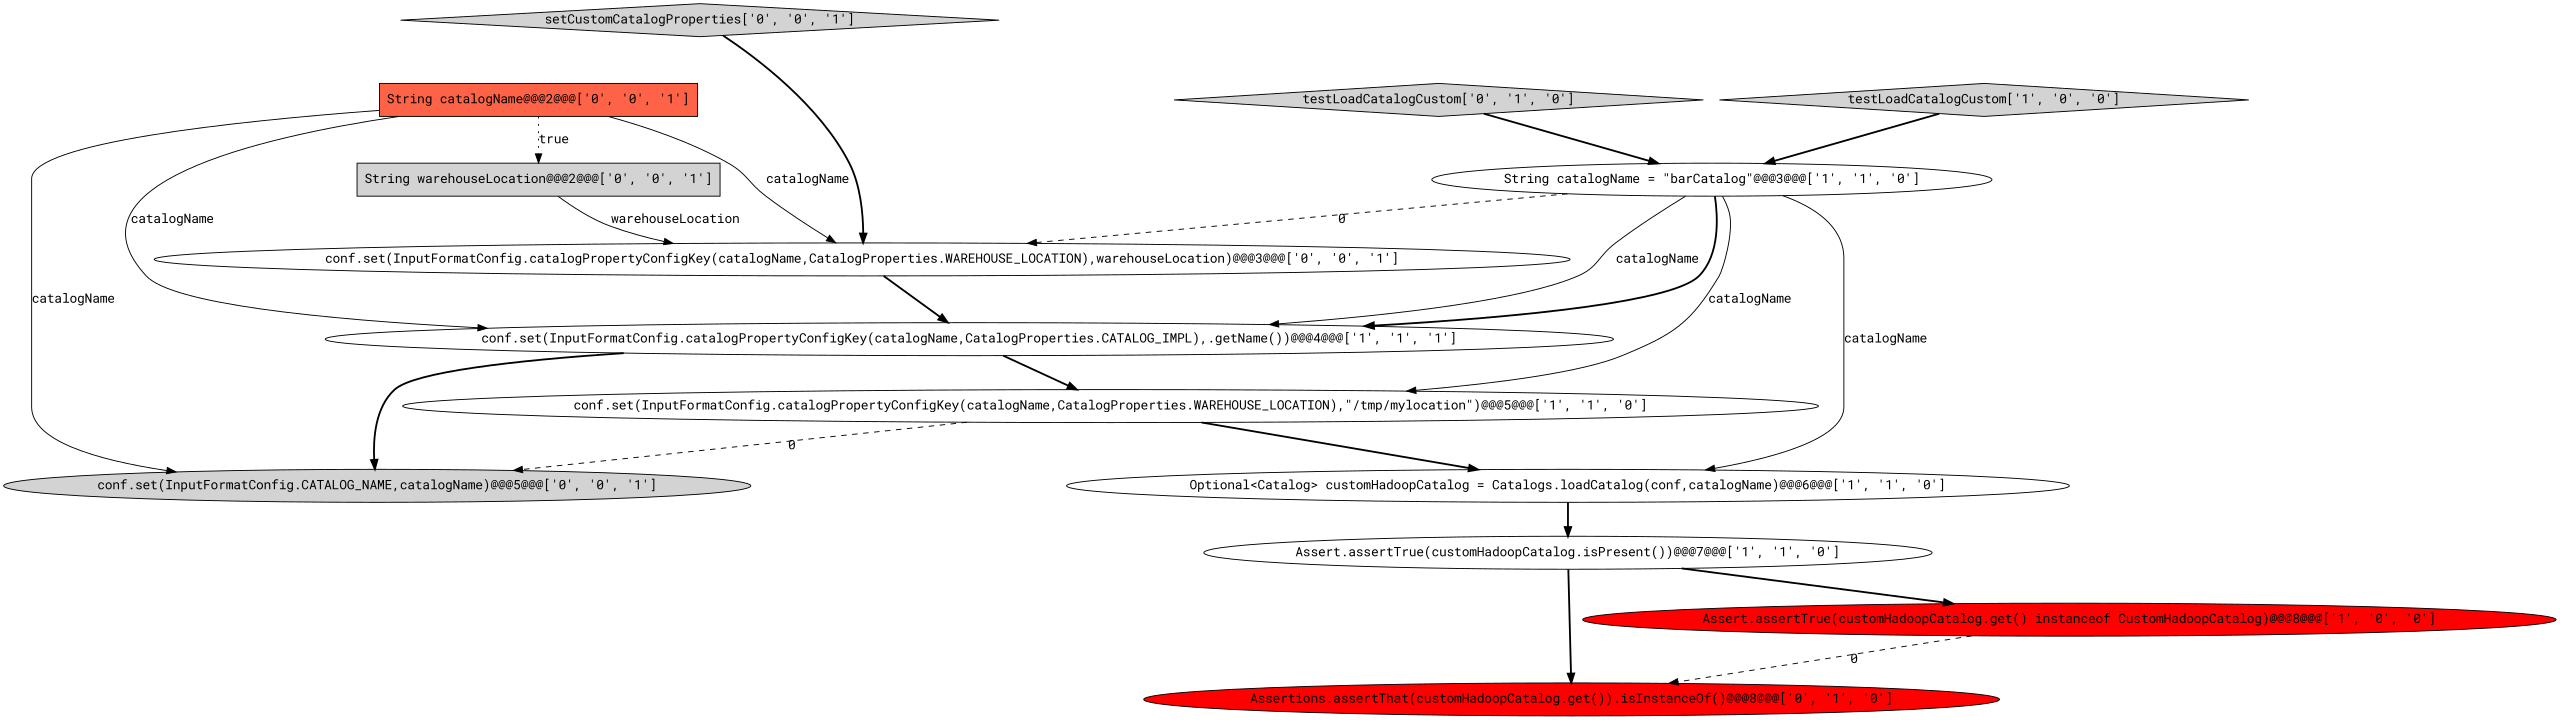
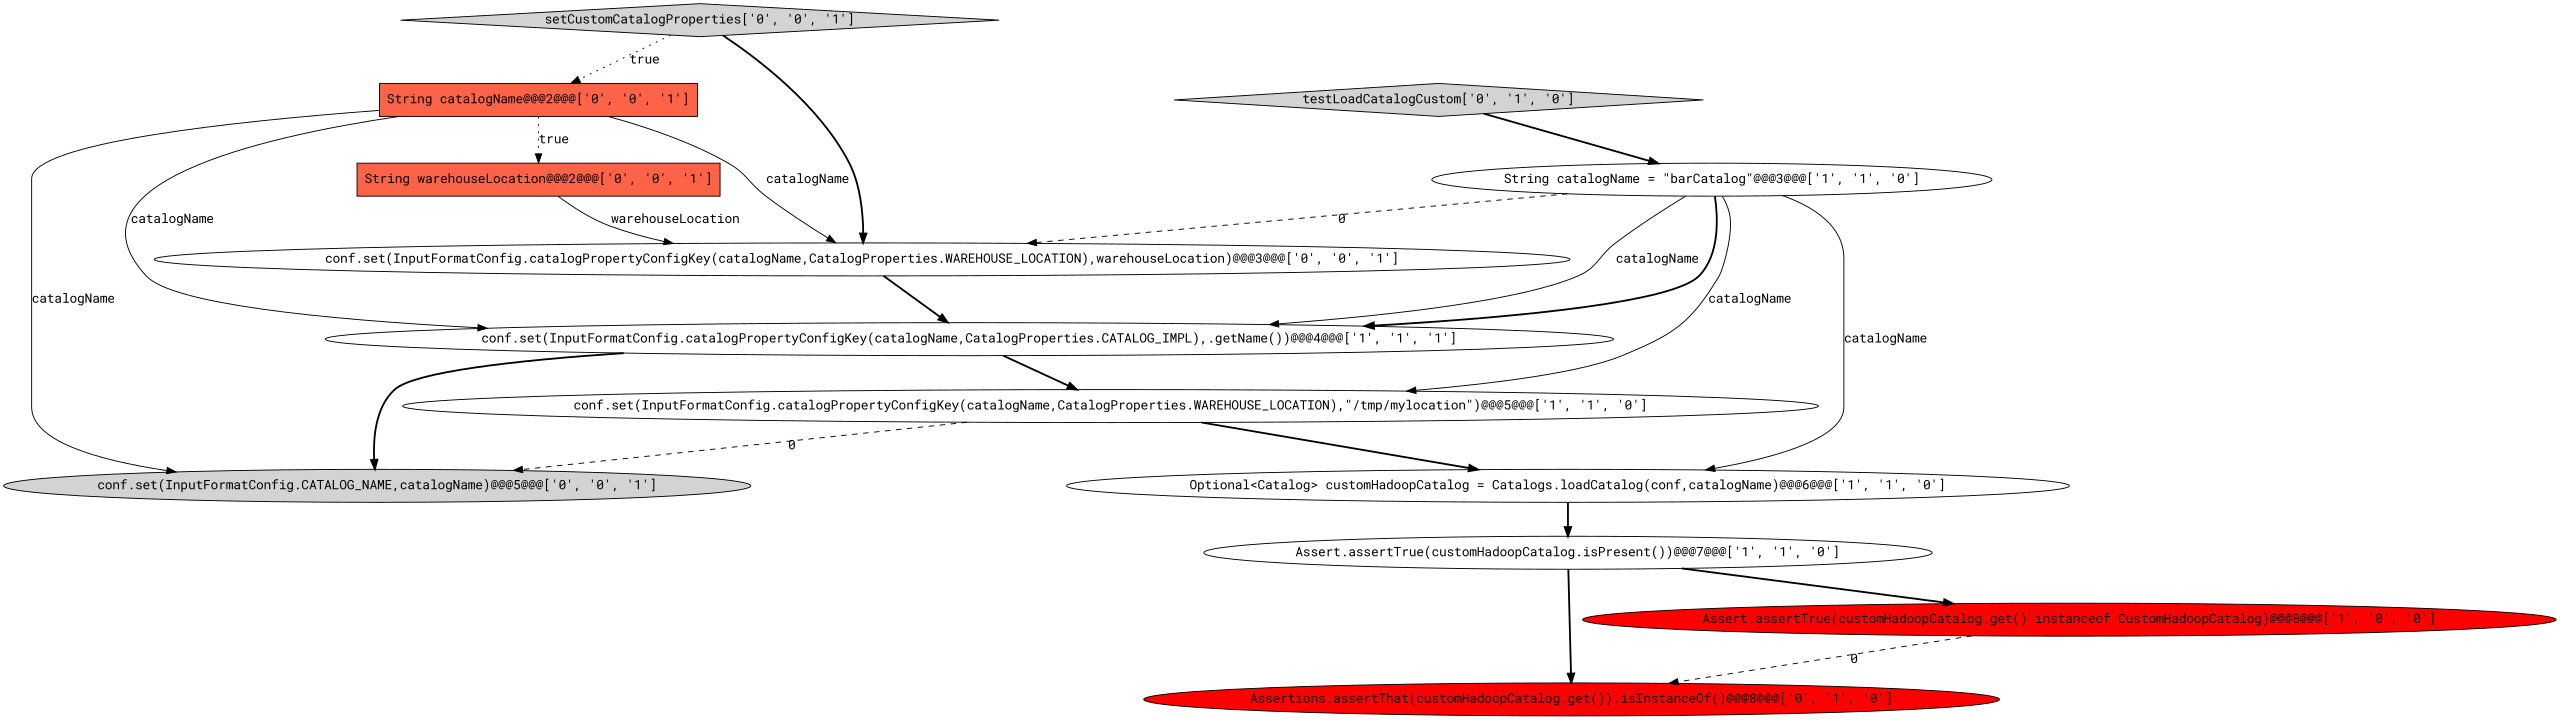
none -> (625, 57)
(1984, 100) -> none
(539, 180) -> (539, 180)
